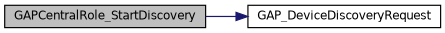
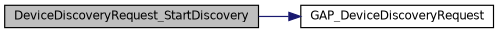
(105, 16) -> (132, 16)
